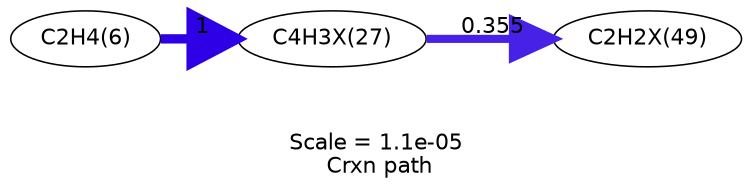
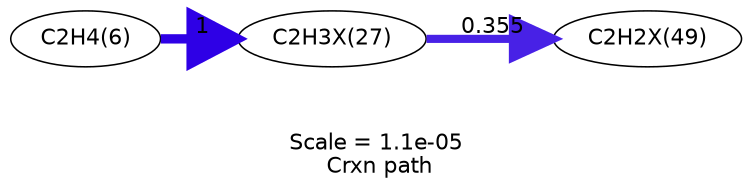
(332, 39) -> (332, 39)
